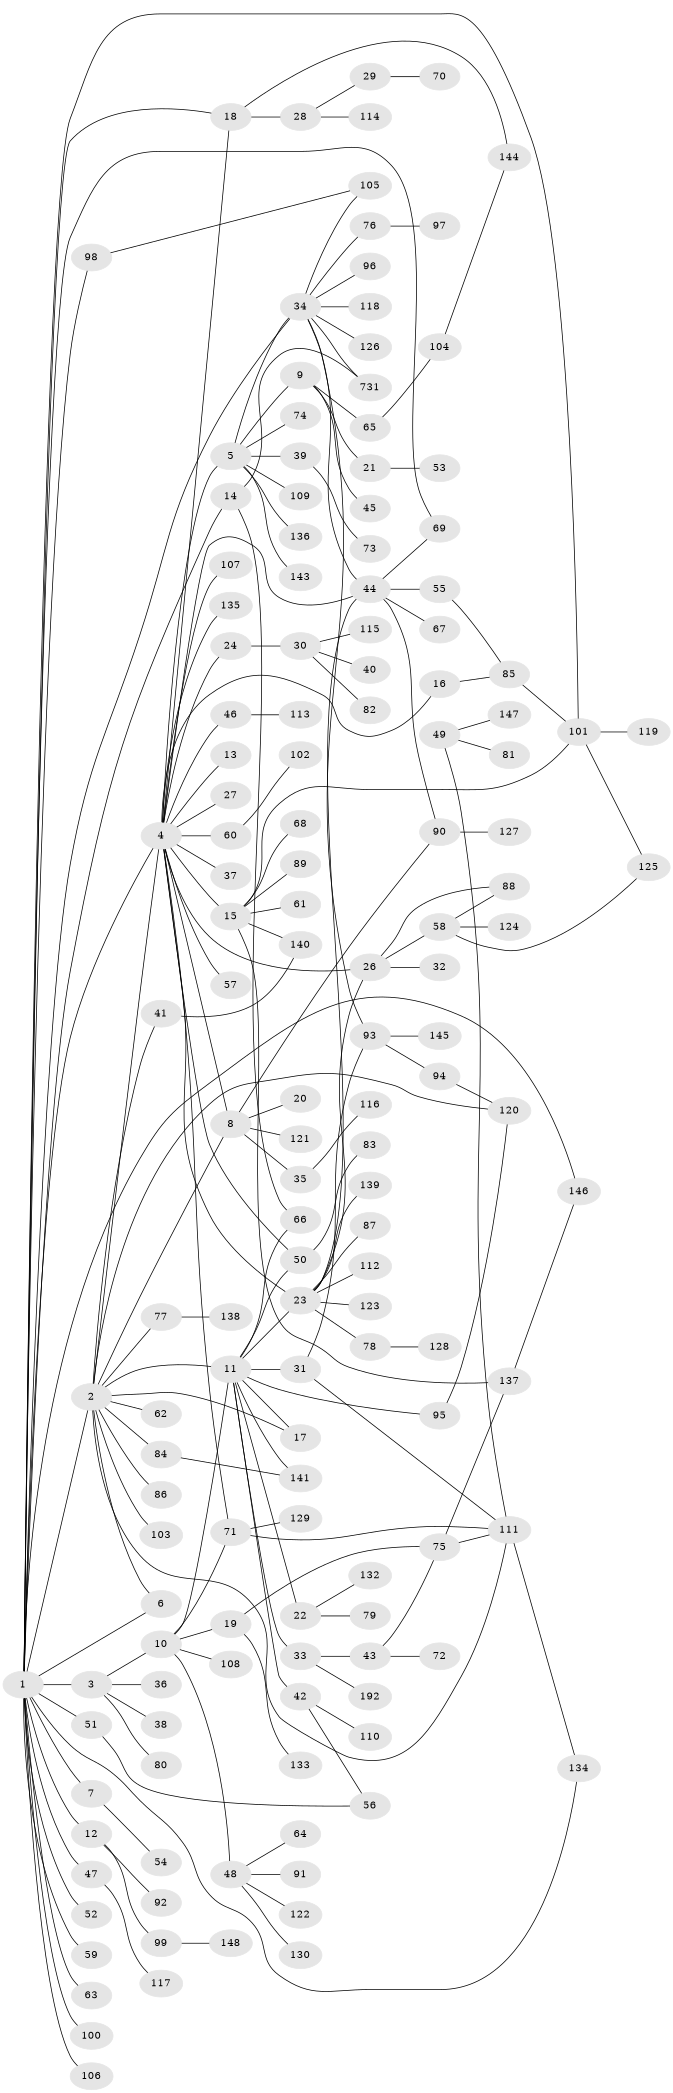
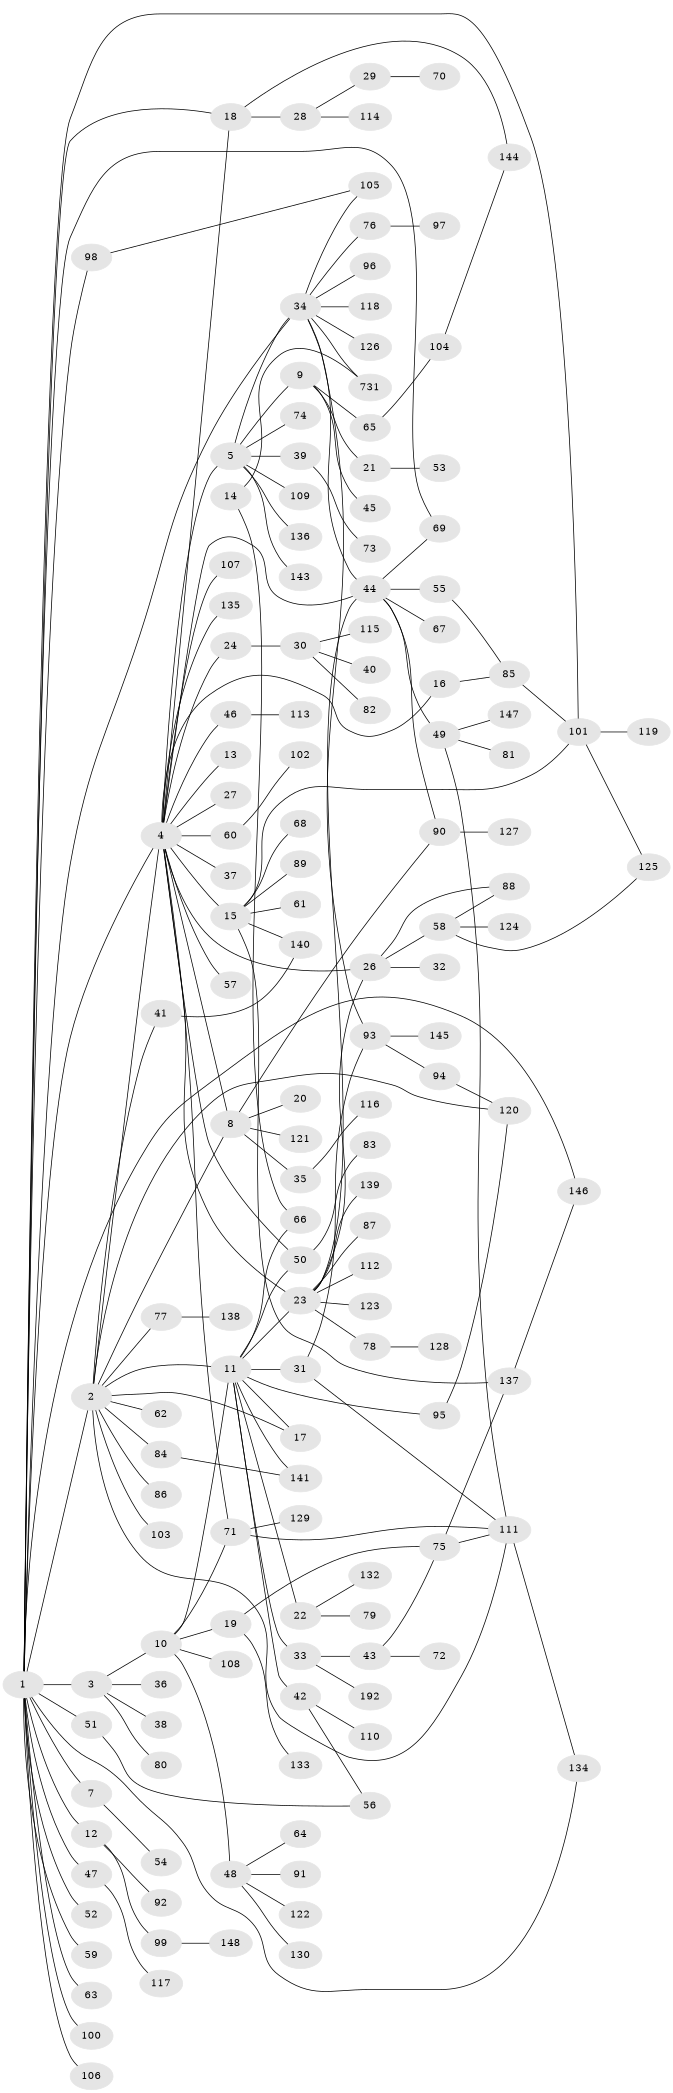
none -> (407, 661)
(57, 1077) -> none
(161, 1604) -> none
